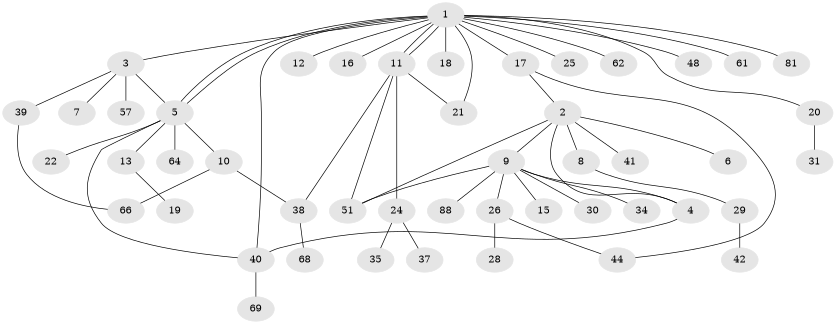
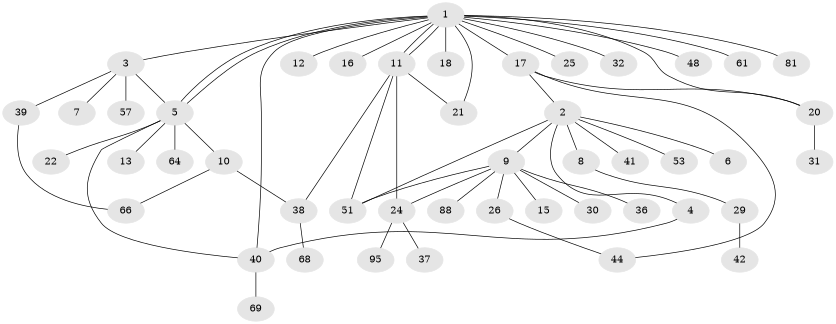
(619, 64) -> (619, 64)
none -> (667, 89)
none -> (679, 162)
(599, 186) -> (451, 186)
(175, 211) -> none
(642, 211) -> (642, 211)
(376, 260) -> (376, 260)
(495, 260) -> none
